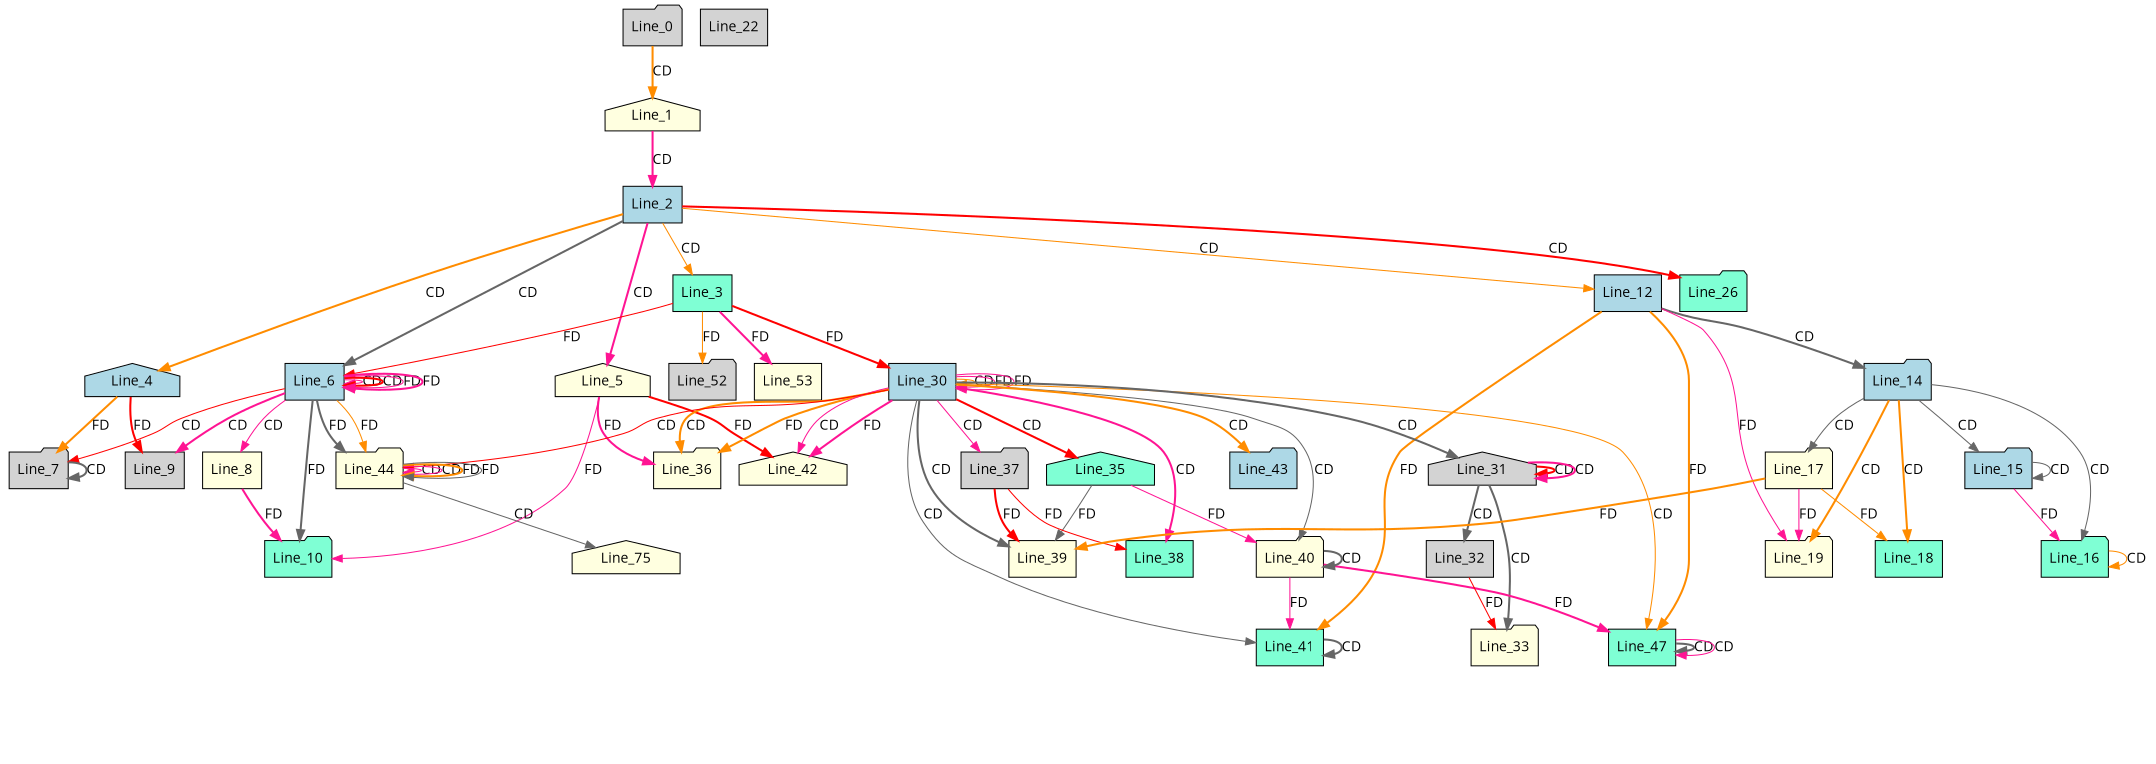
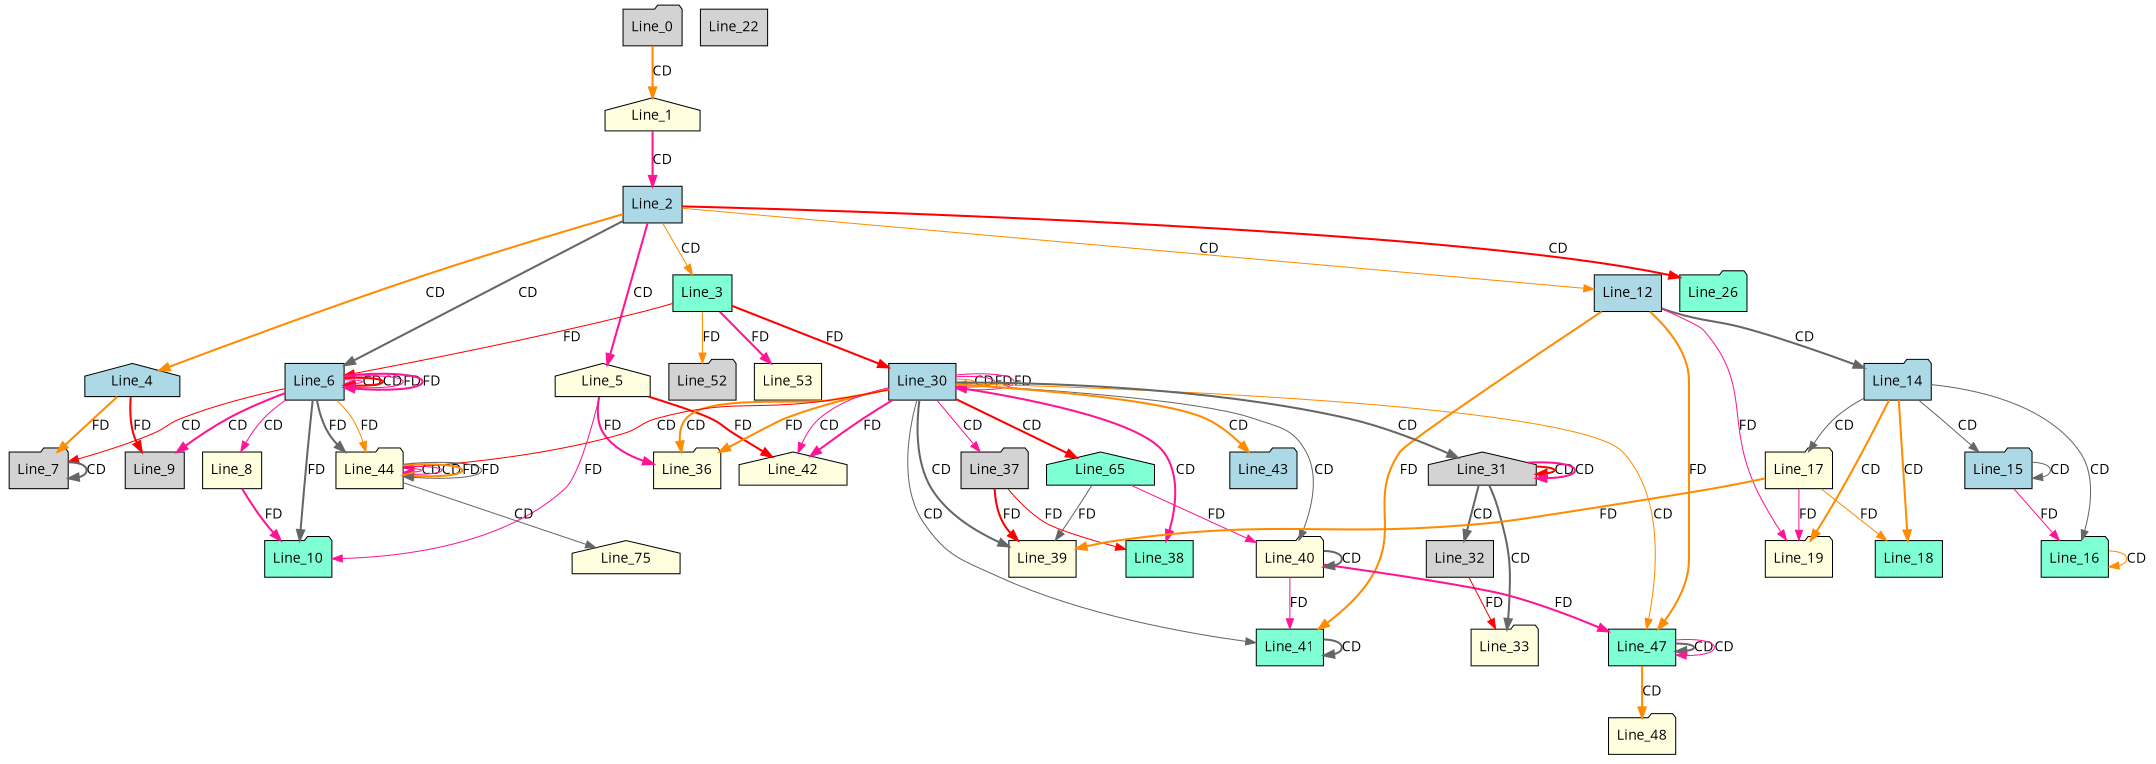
(1101, 470) -> (1101, 470)
none -> (1642, 736)
